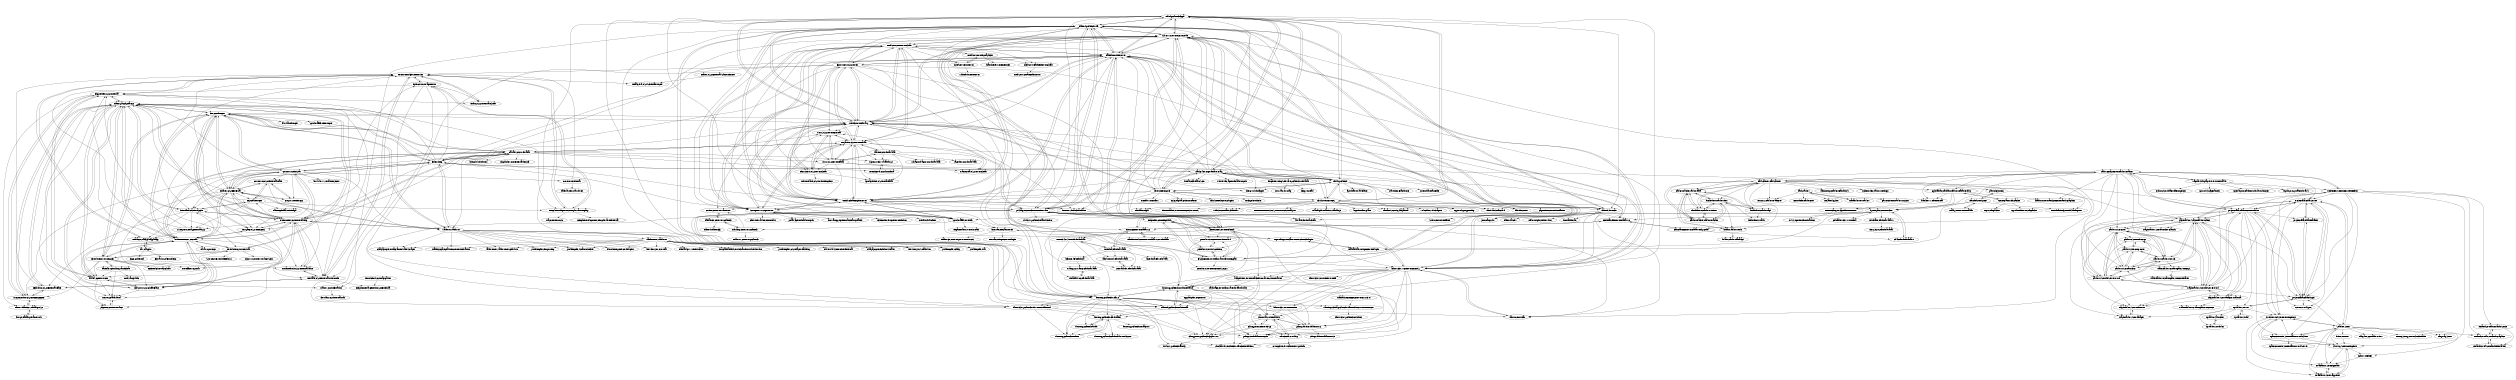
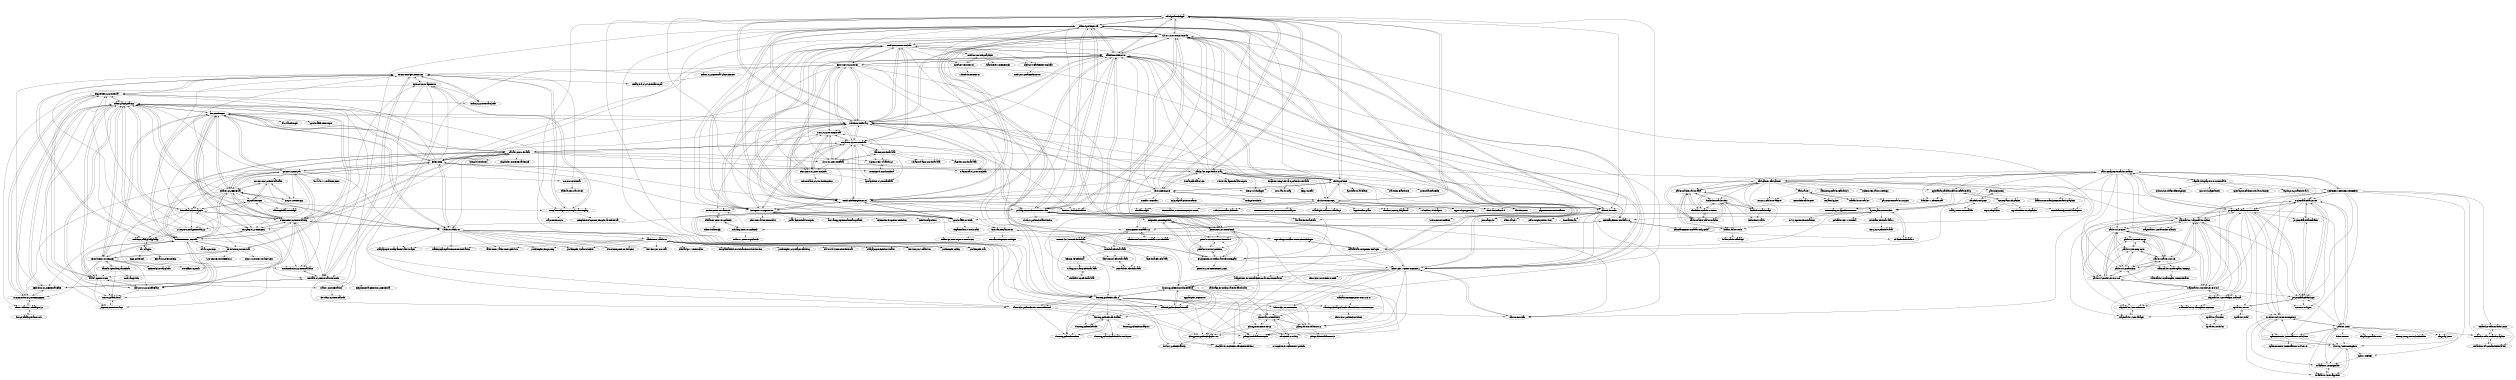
(678, 167) -> none
none -> (1786, 186)
(1222, 201) -> none
(1728, 212) -> (1731, 214)
(928, 220) -> (928, 220)
none -> (2335, 239)
(1212, 269) -> (1212, 269)
(378, 278) -> none
(2371, 337) -> (2371, 337)
(1363, 338) -> (1194, 319)
